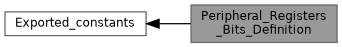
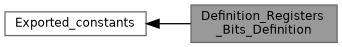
(264, 24) -> (264, 24)
